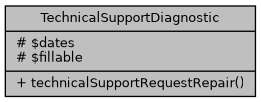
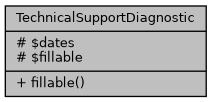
(130, 83) -> (51, 83)
